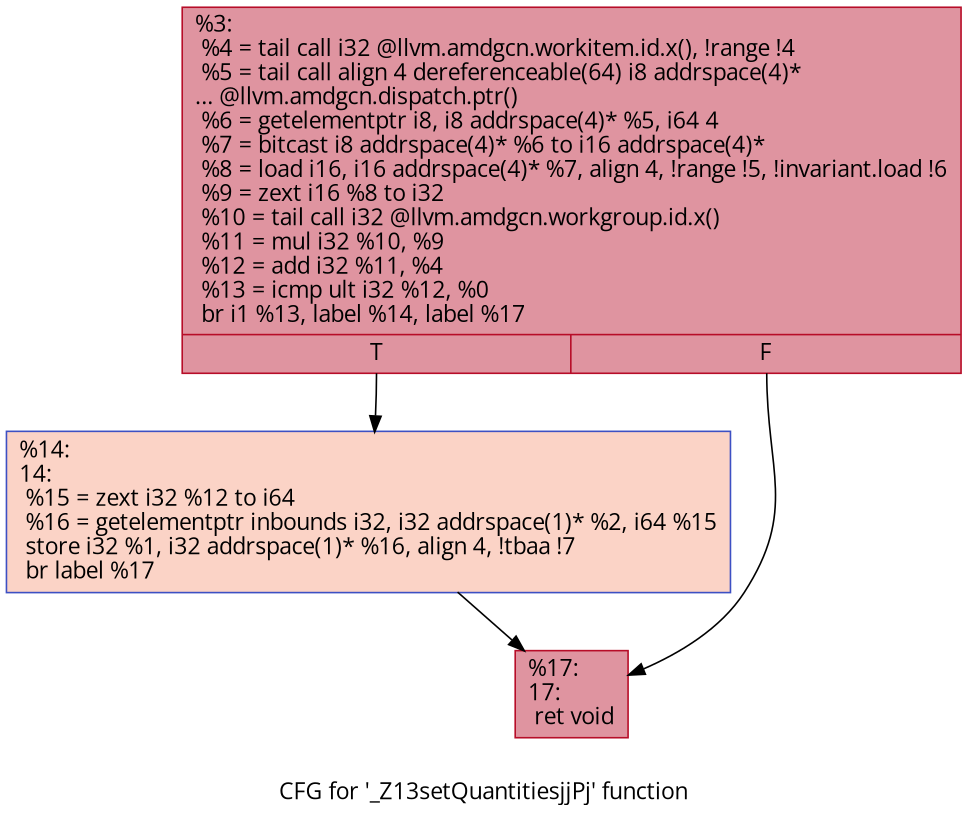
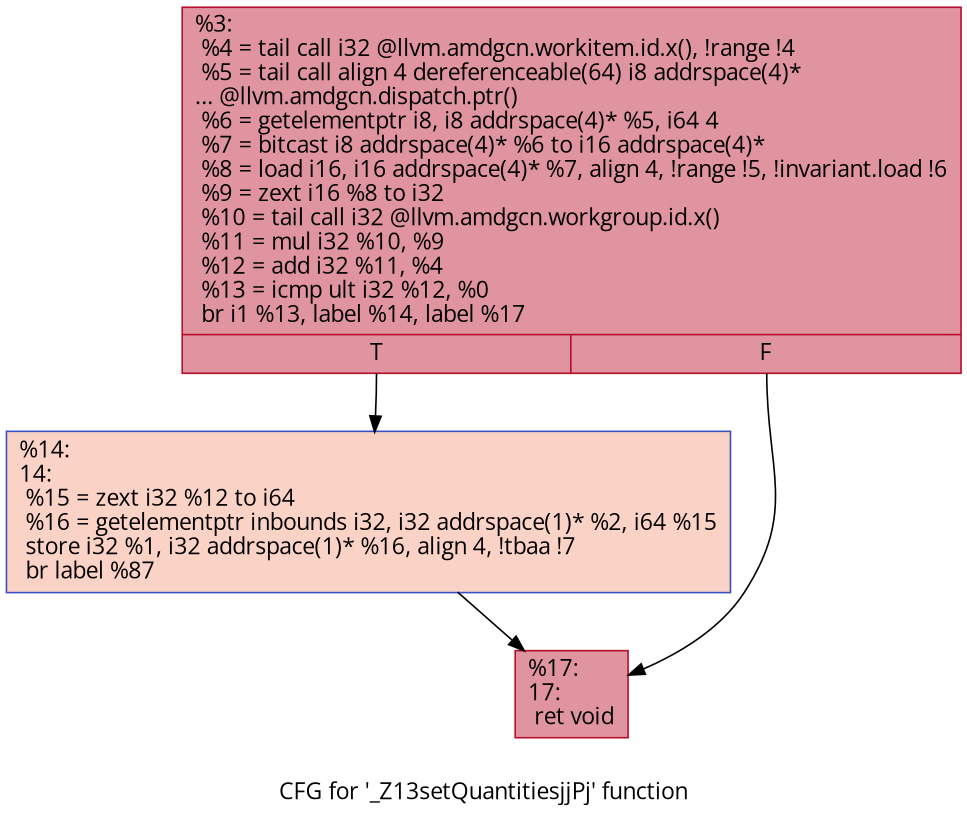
(88, 572) -> (88, 572)
